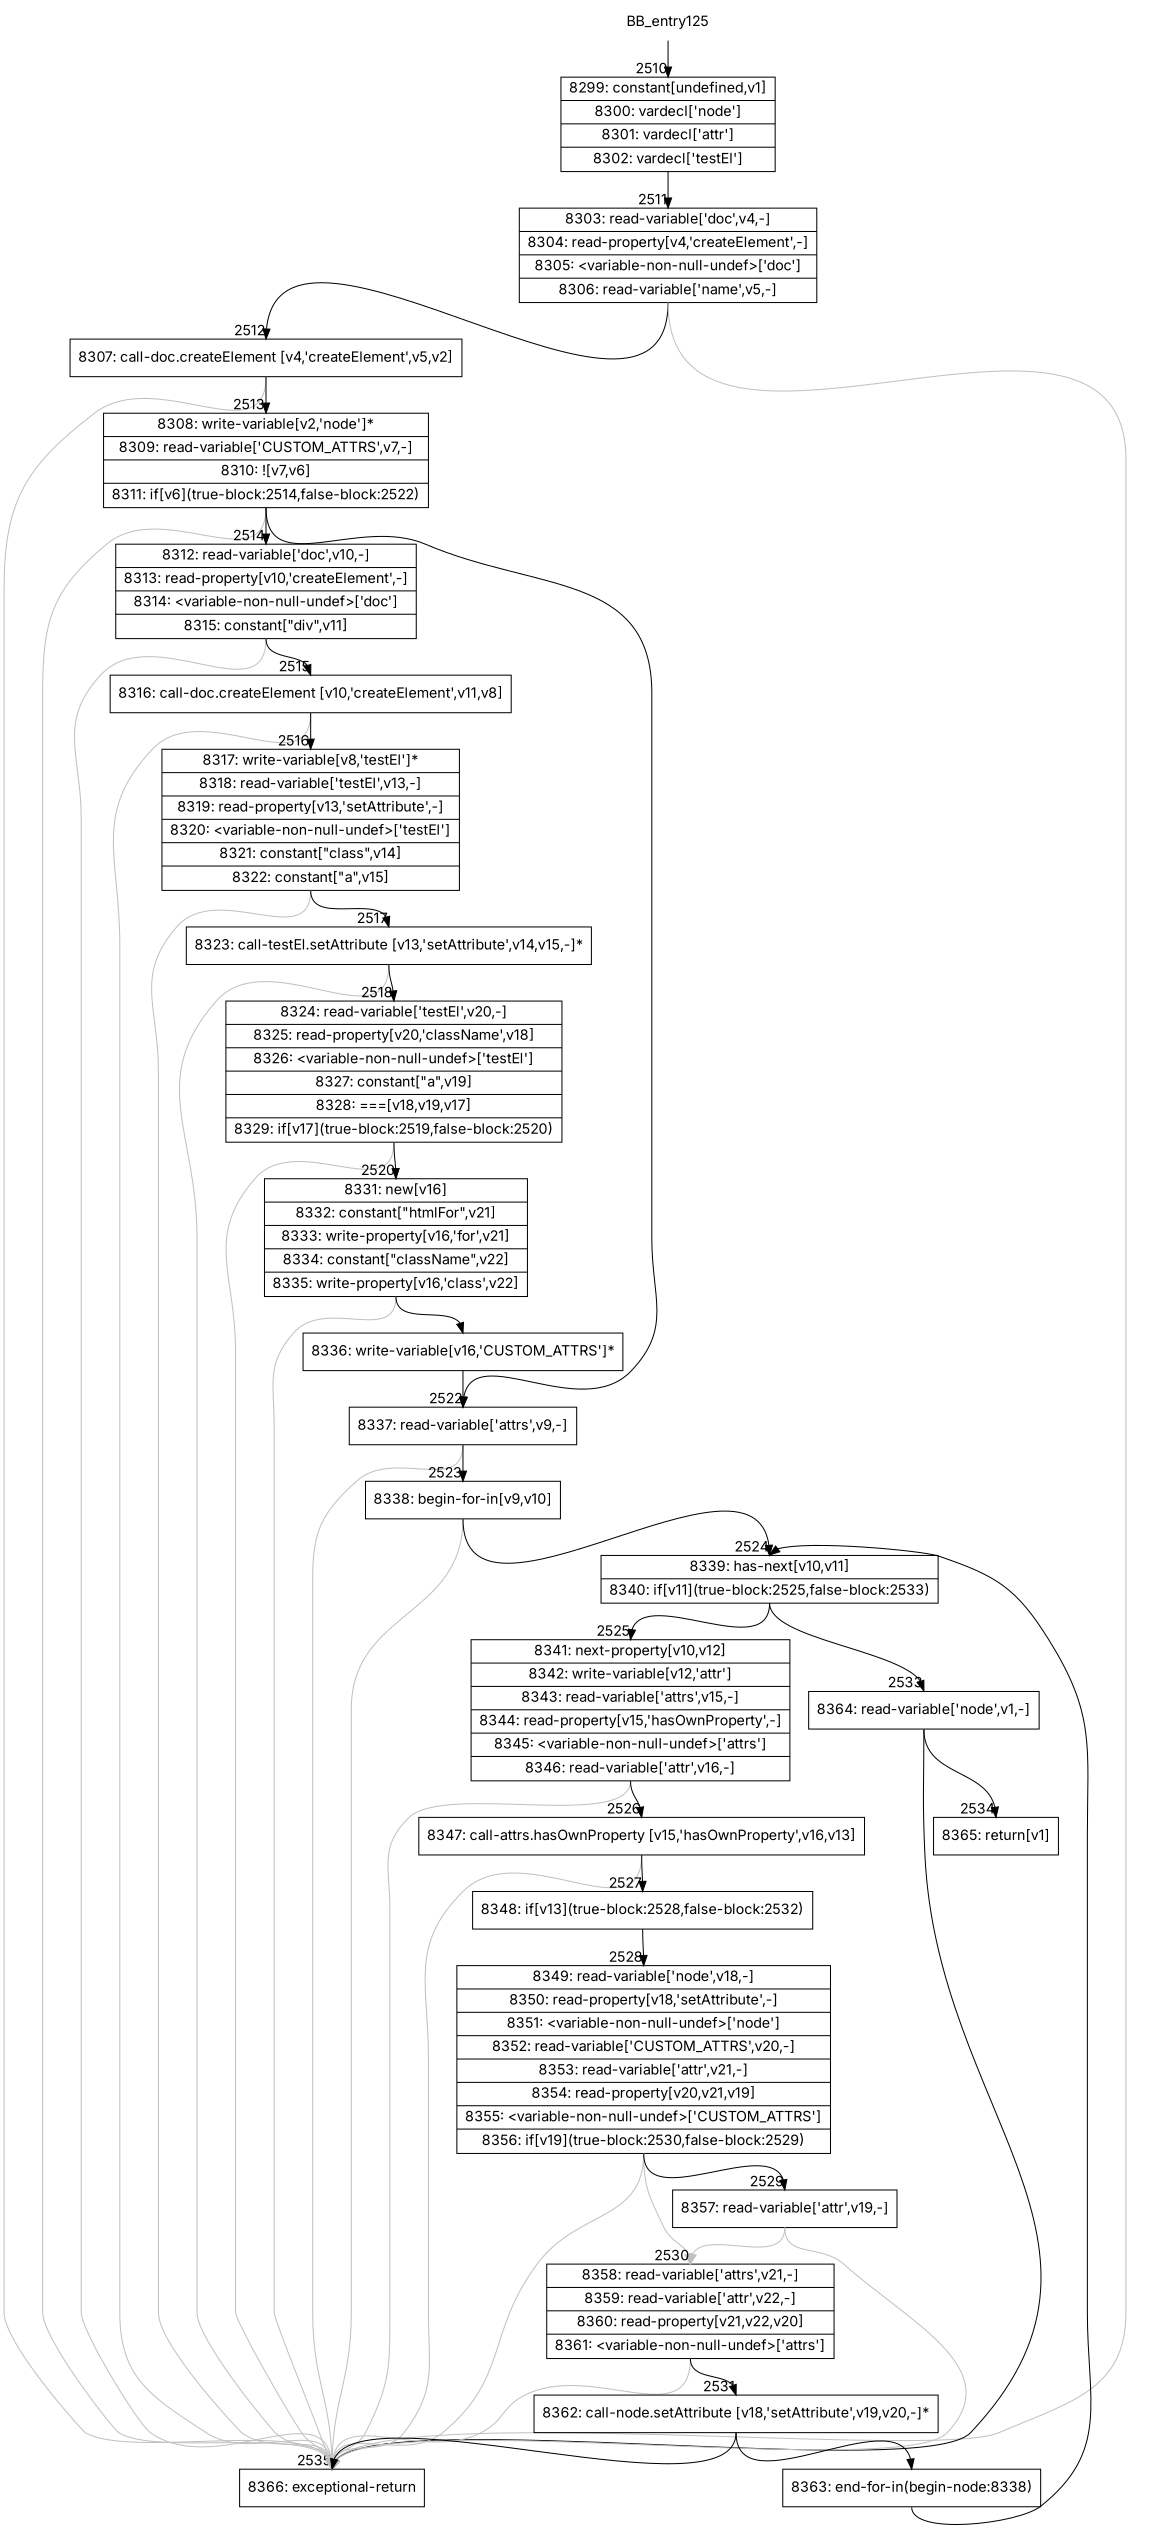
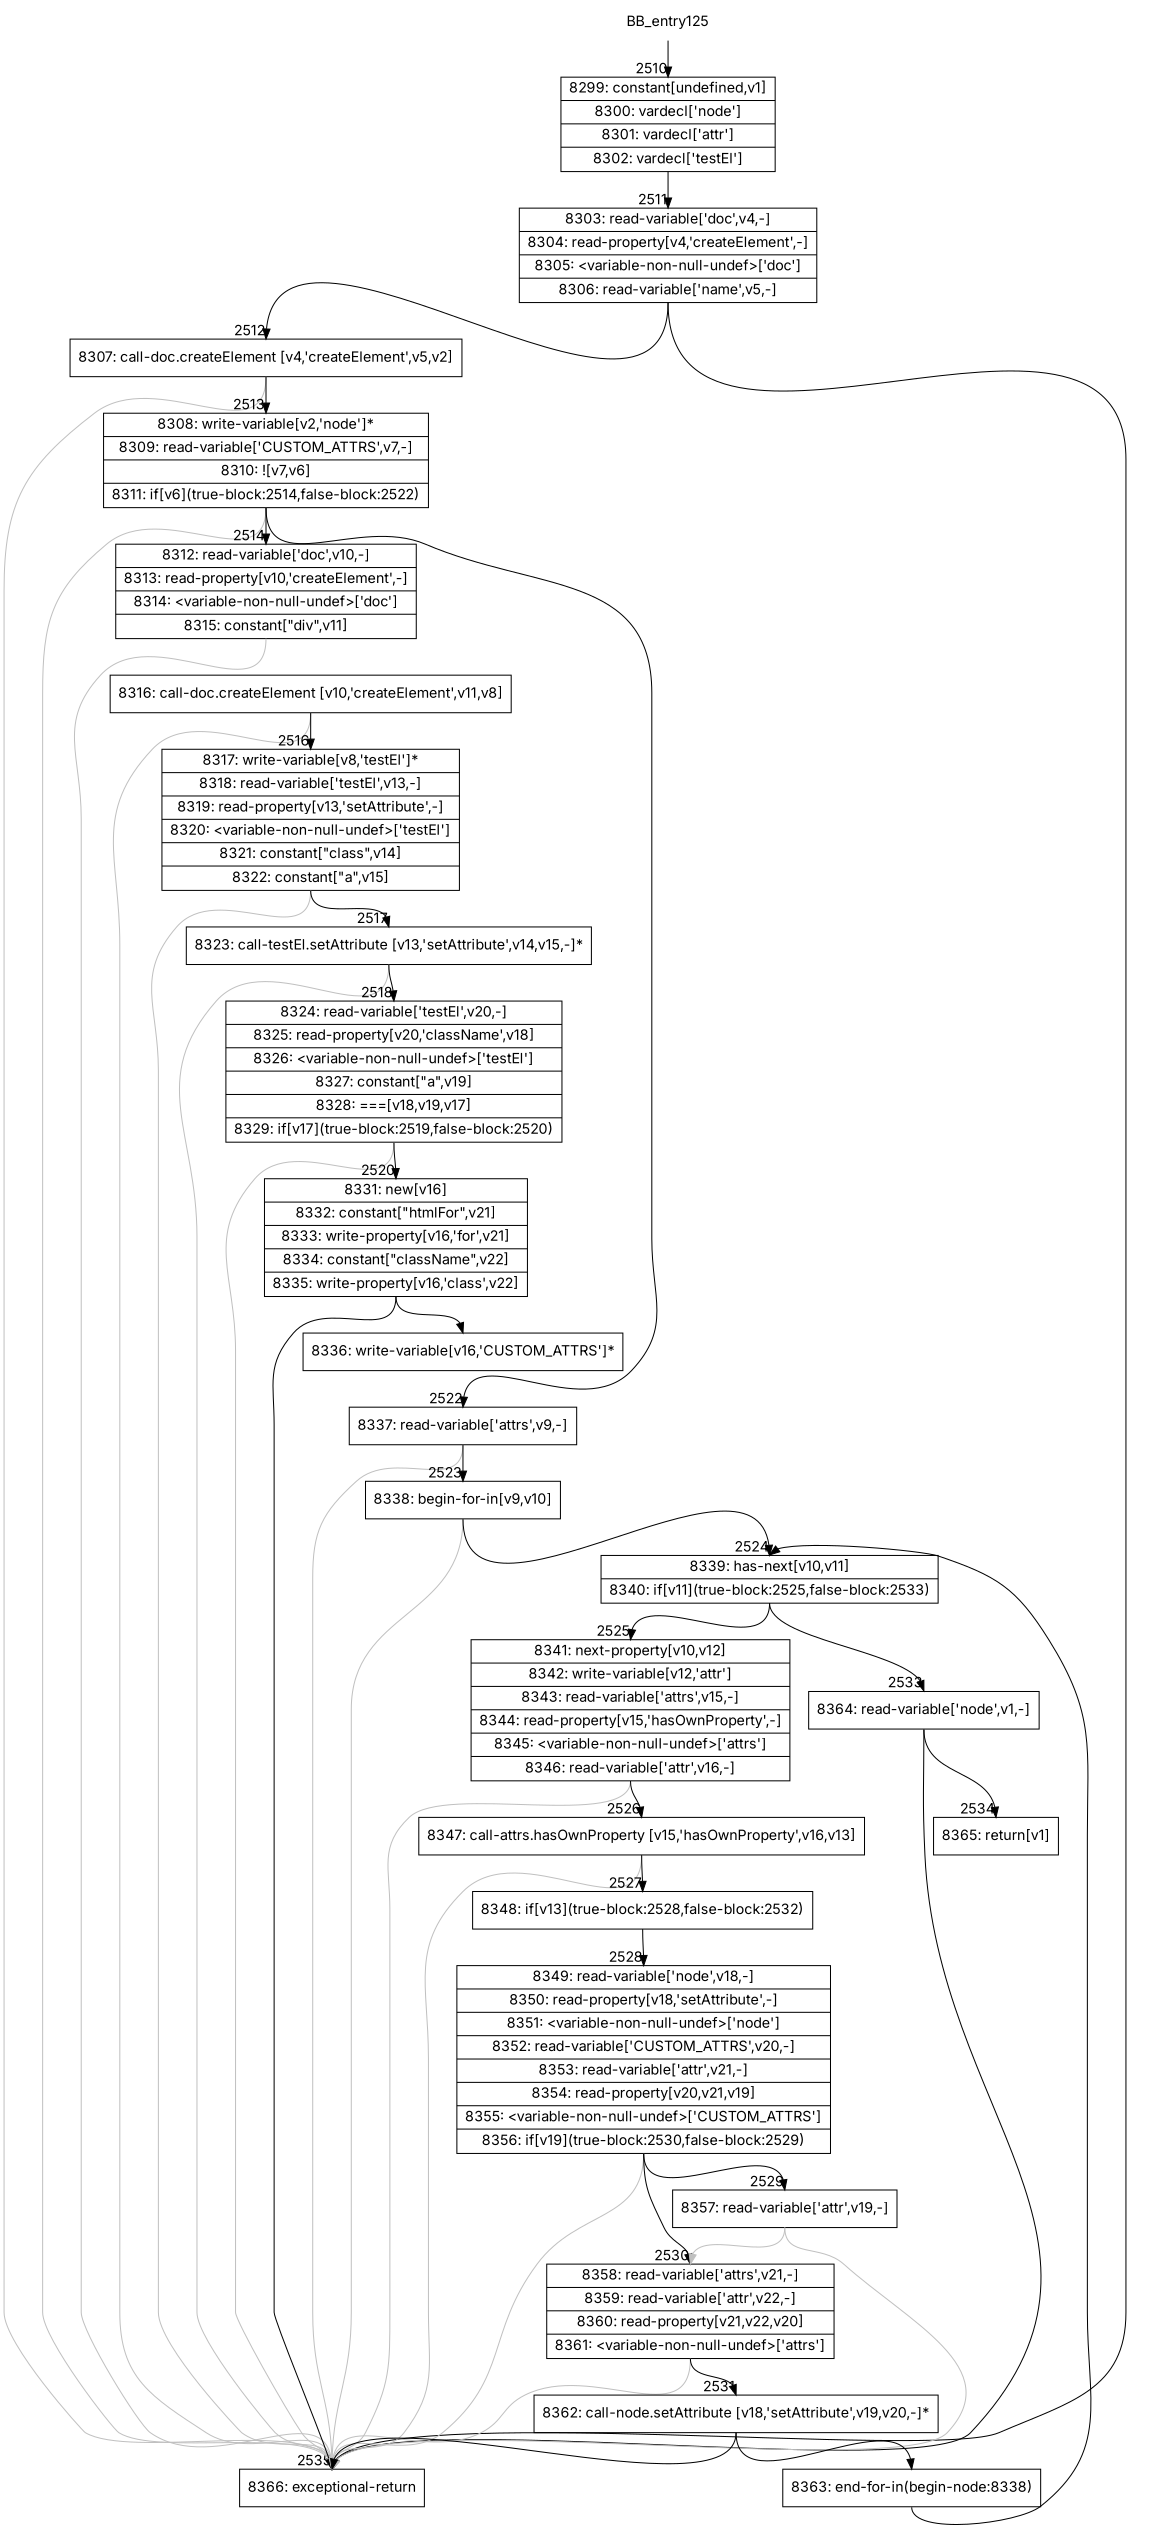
(283, 656) -> none
(463, 1384) -> none
(1126, 1536) -> (1126, 1536)
(274, 1838) -> (274, 1838)
(655, 2209) -> (655, 2209)
